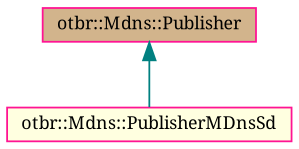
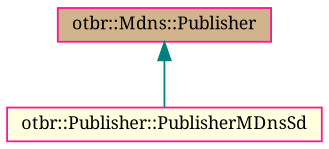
(149, 124) -> (164, 124)
